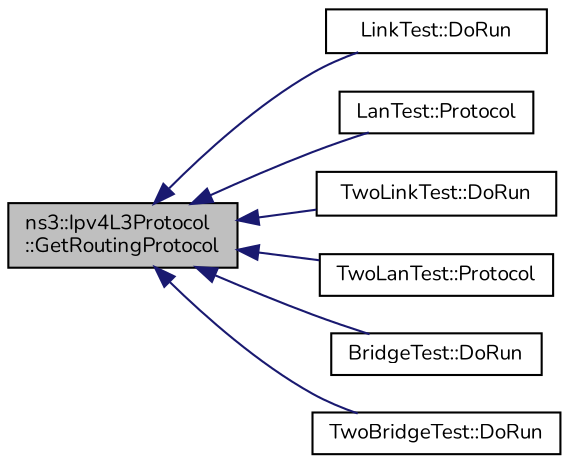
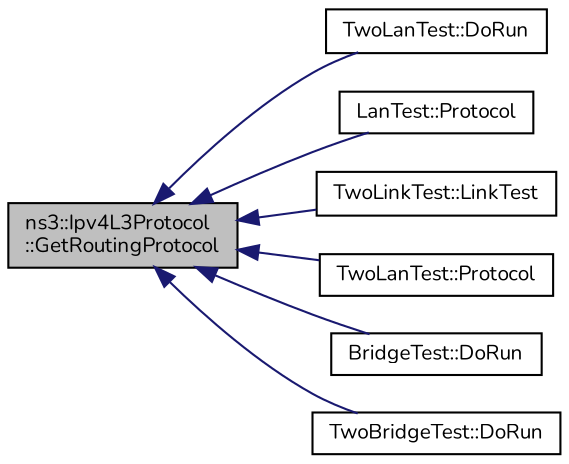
(436, 31) -> (436, 31)
(436, 194) -> (436, 194)
